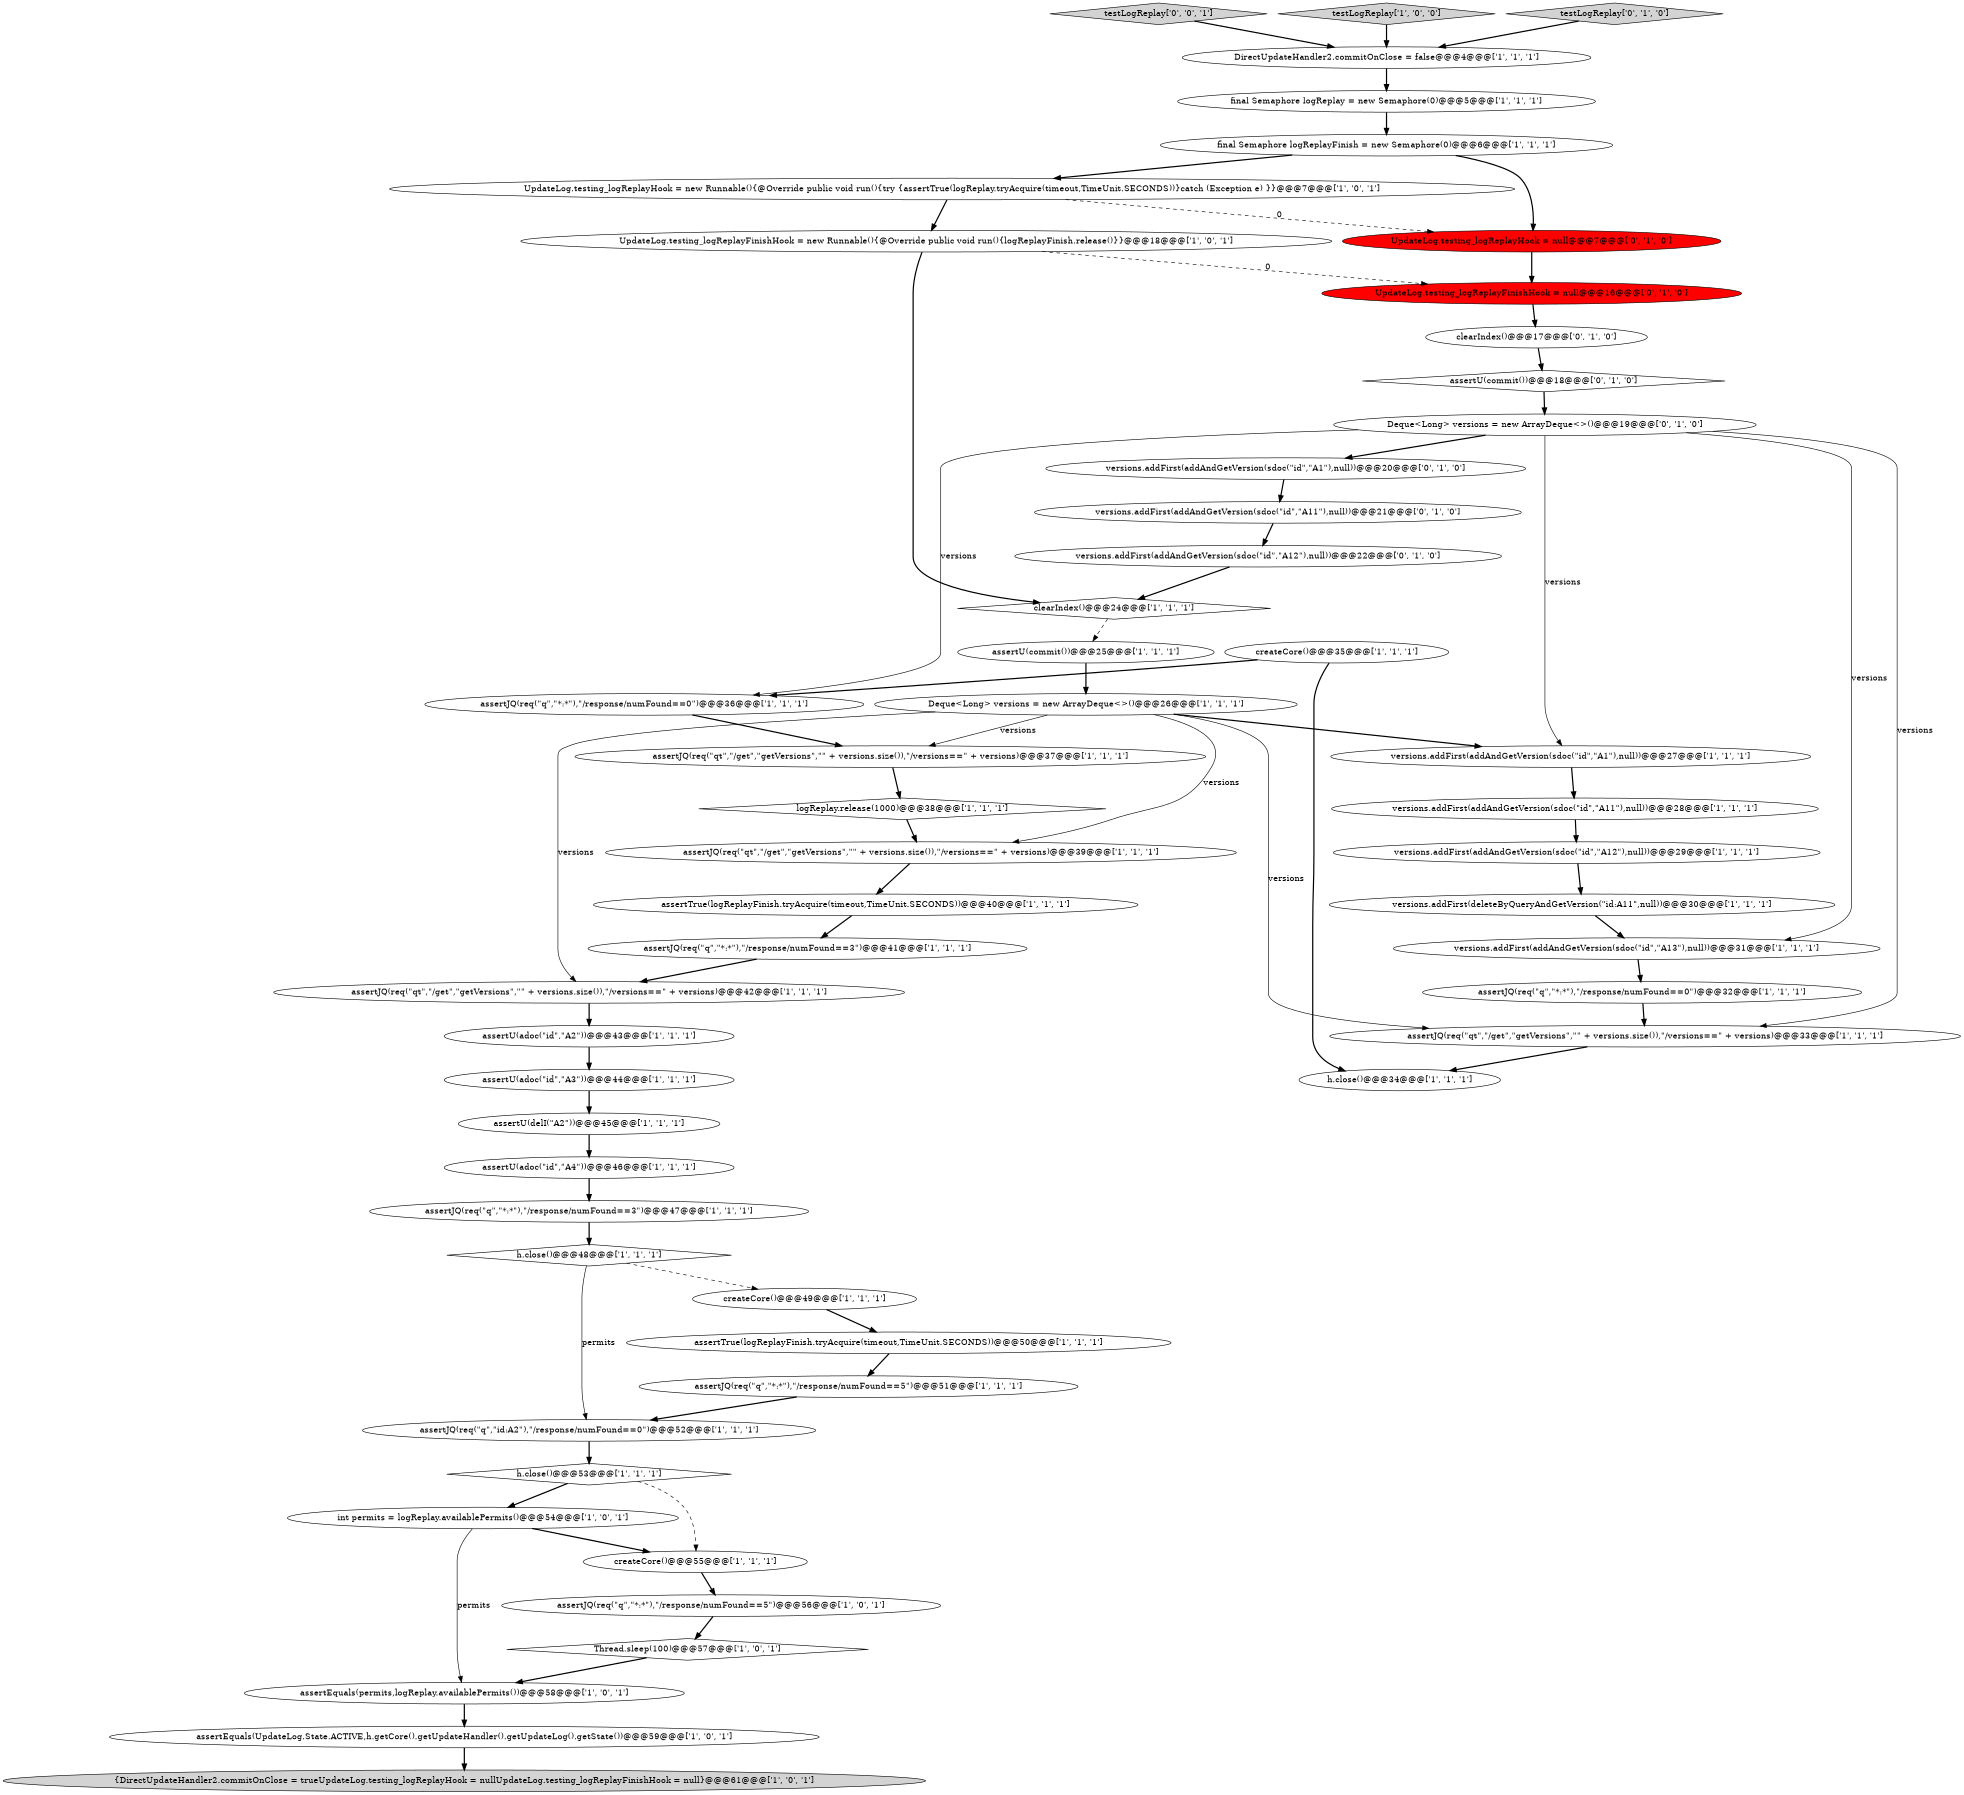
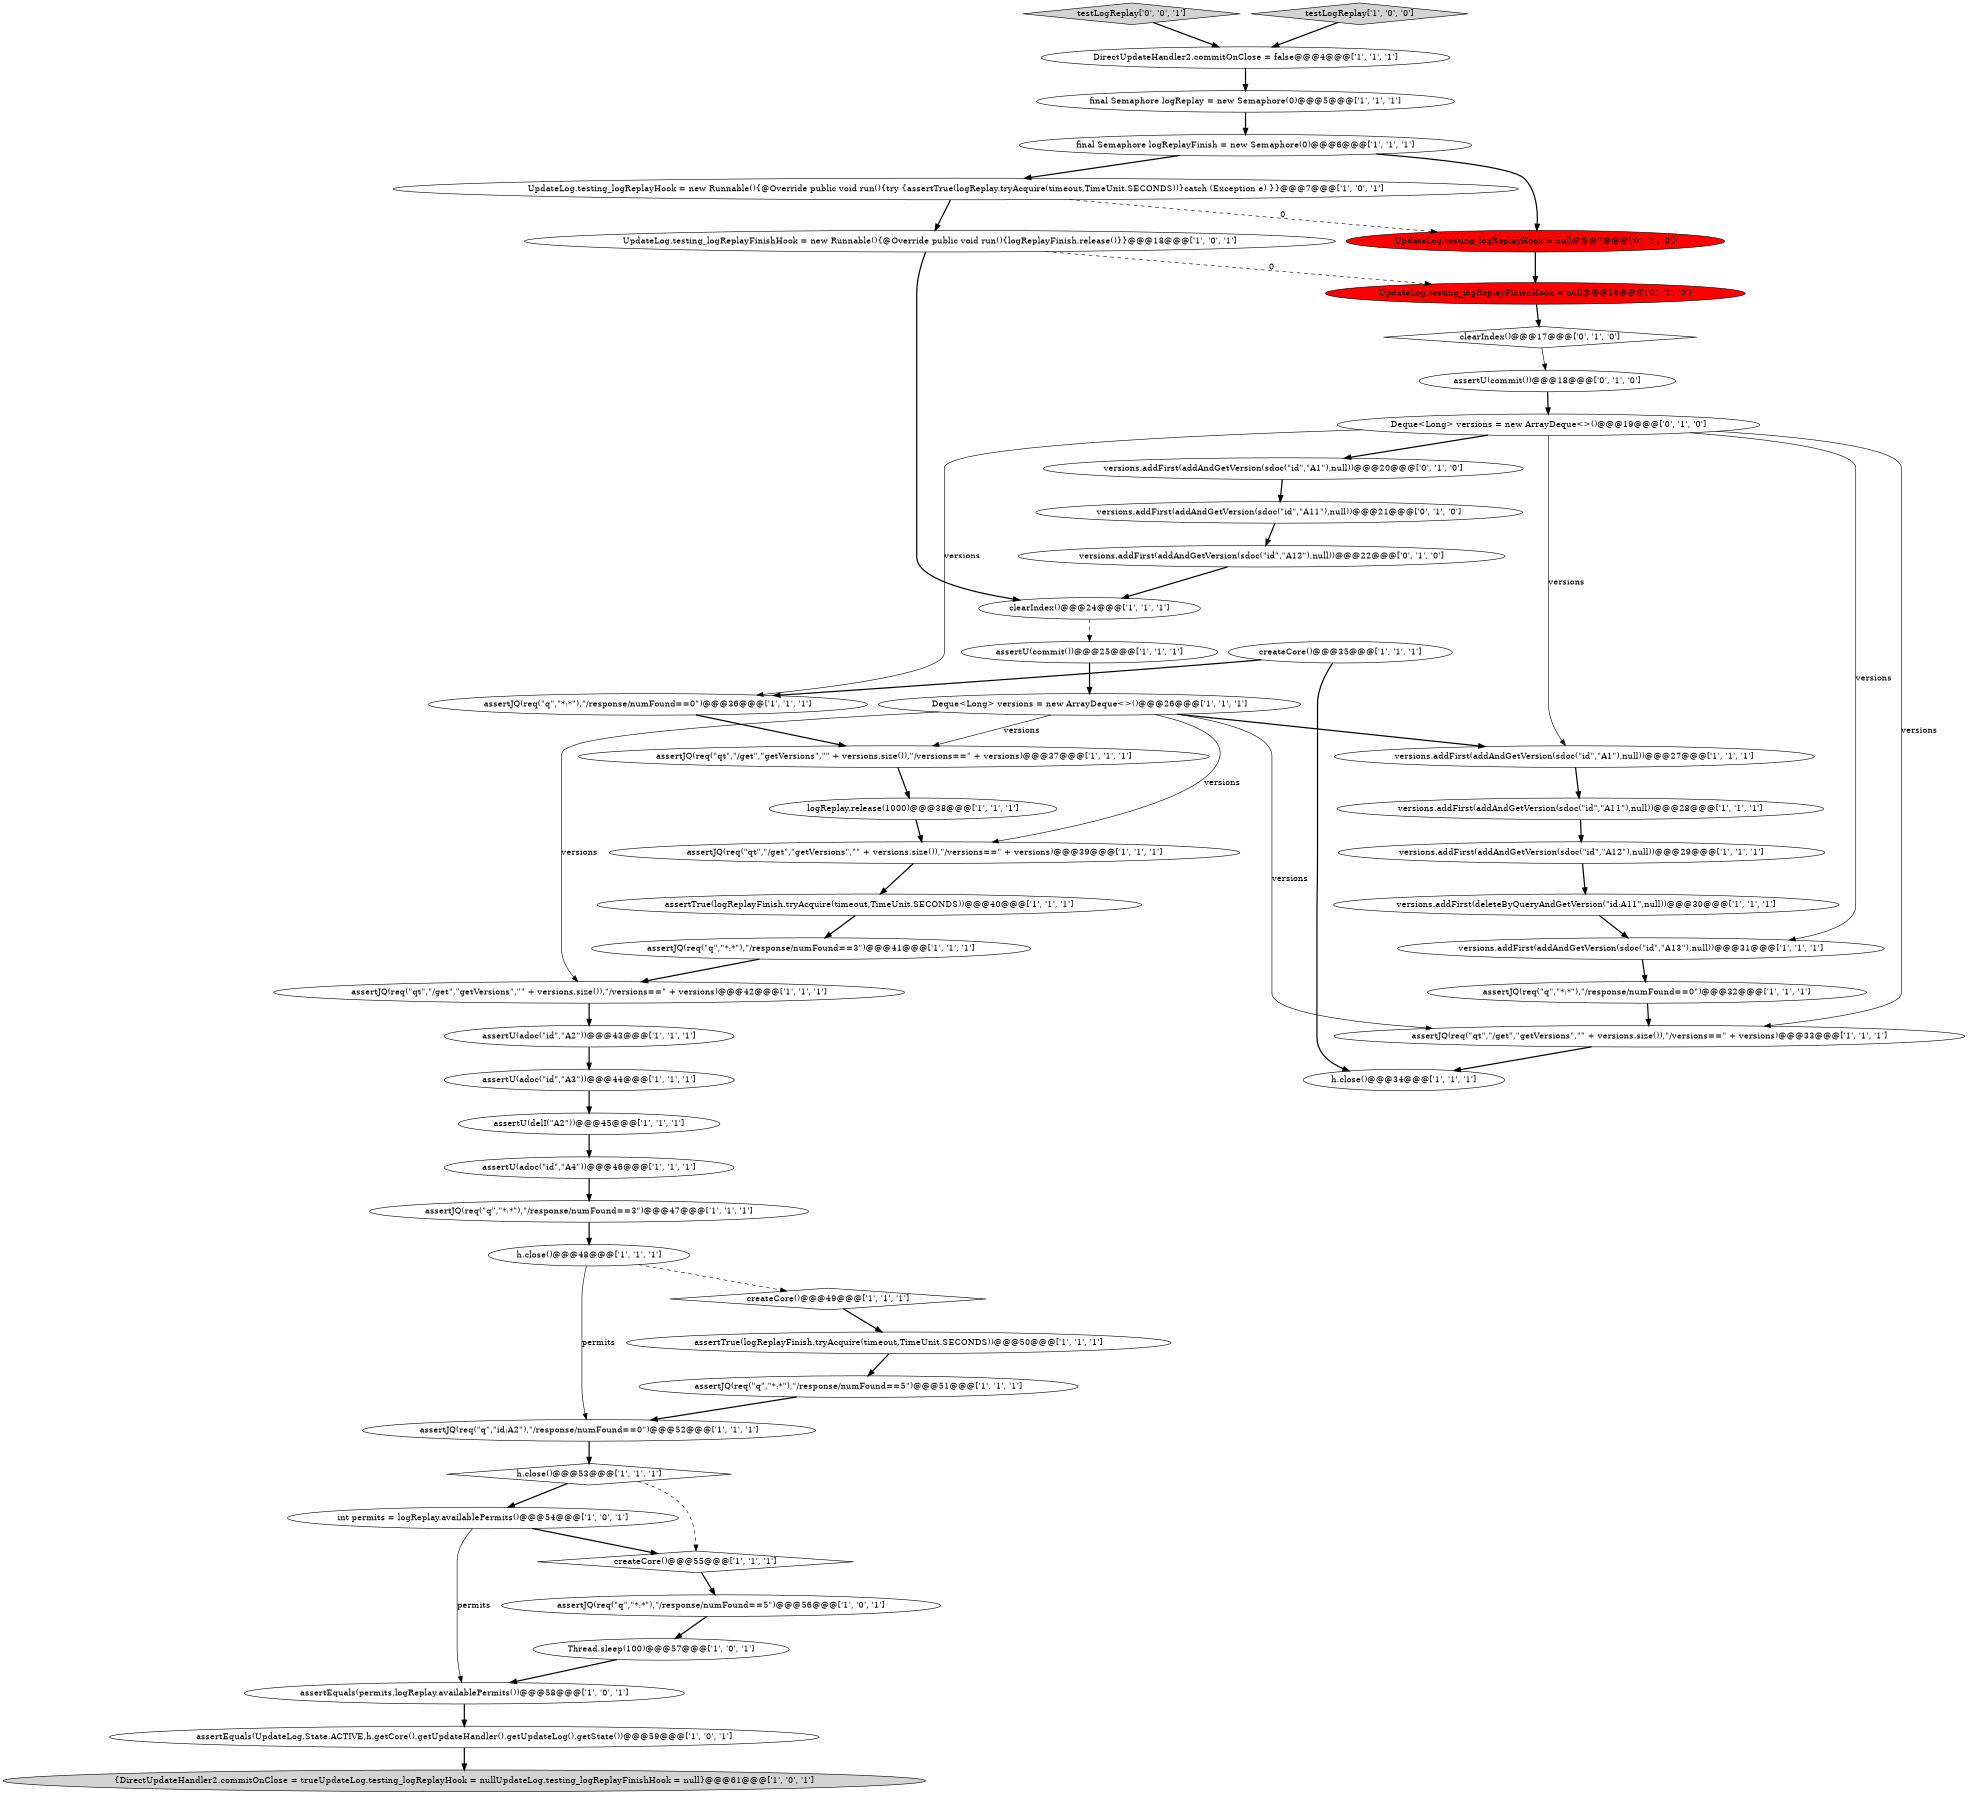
(1615, 14) -> none
(1537, 337) -> (1540, 337)
(1540, 356) -> (1543, 356)
(1544, 381) -> (1547, 381)
(1114, 608) -> (1090, 608)
(902, 809) -> (913, 809)
(589, 1255) -> (589, 1255)
(805, 1299) -> (828, 1299)
(695, 1562) -> (695, 1562)
(688, 1649) -> (661, 1649)
